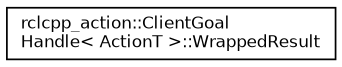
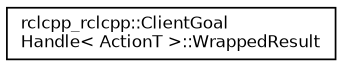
(171, 34) -> (171, 34)
